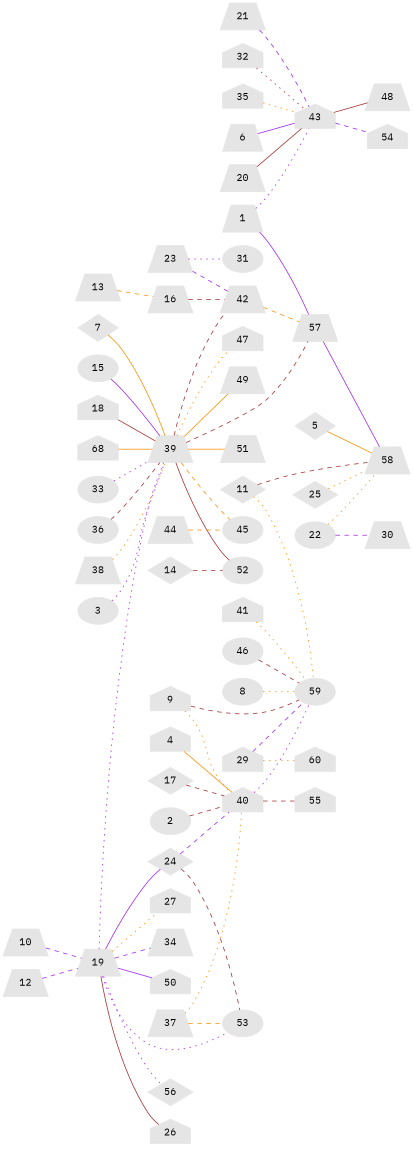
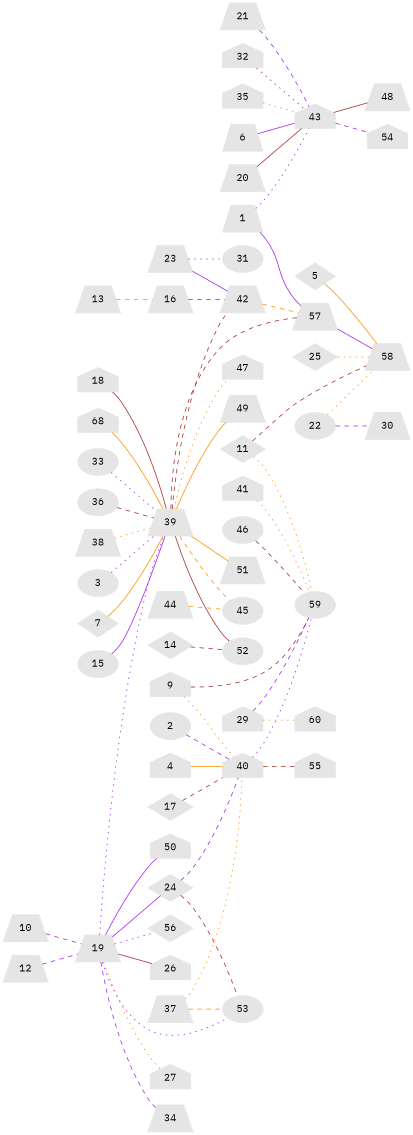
(210, 281) -> (210, 281)
(243, 692) -> none
(206, 811) -> (208, 747)
